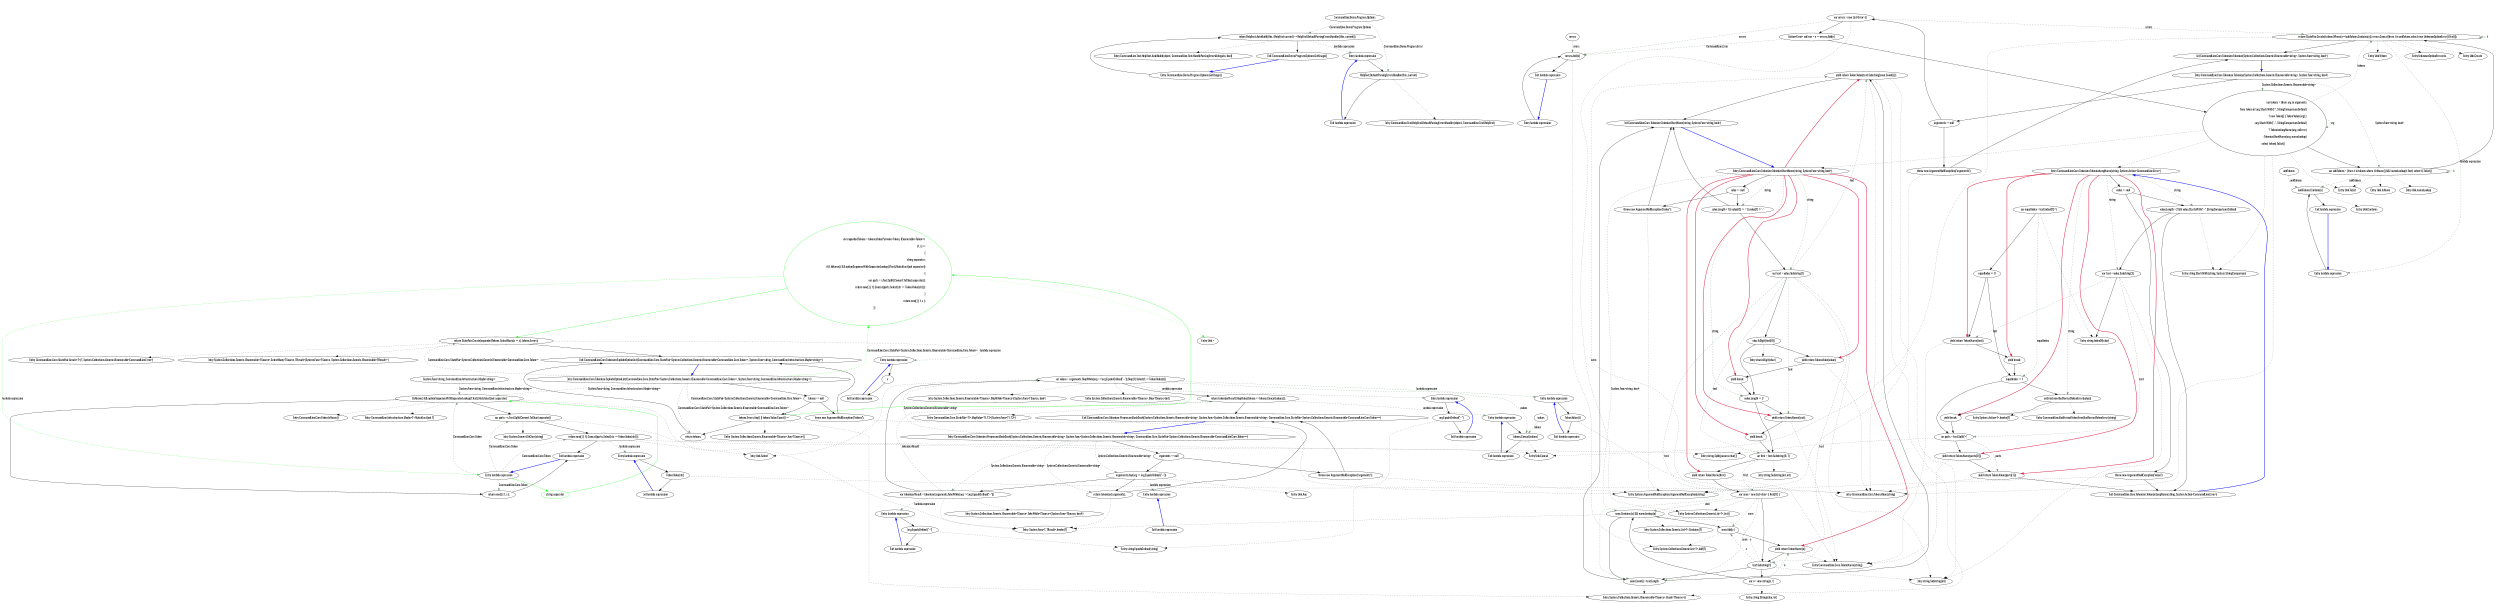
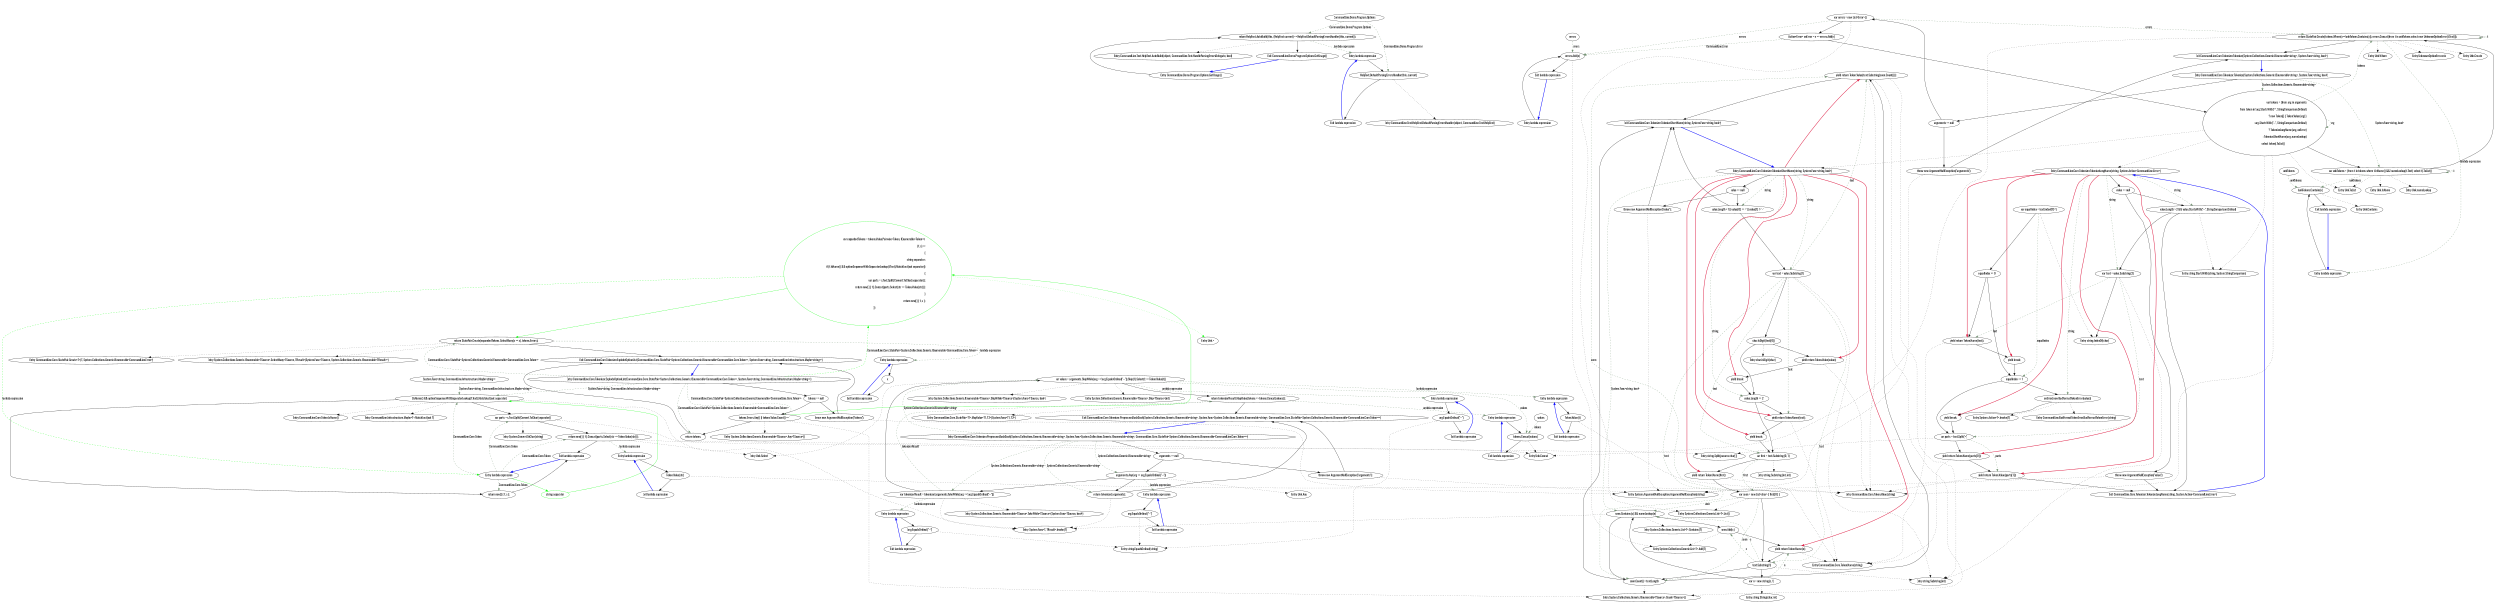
(1746, 512) -> none
none -> (1140, 514)
